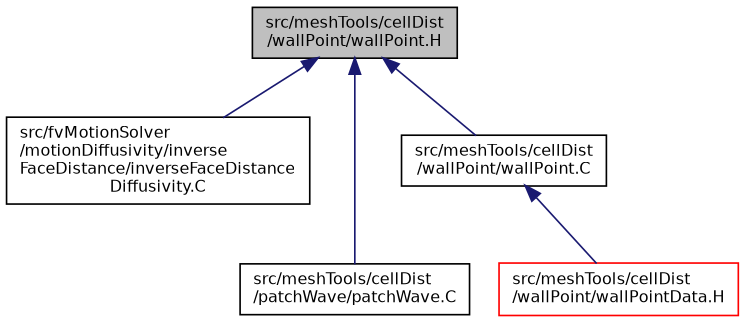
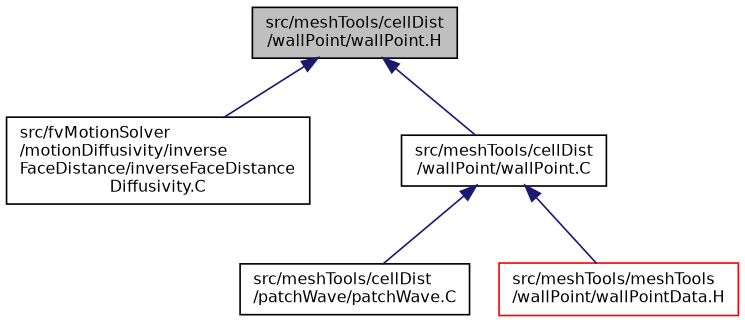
(355, 169) -> (423, 230)
(619, 289) -> (619, 289)
